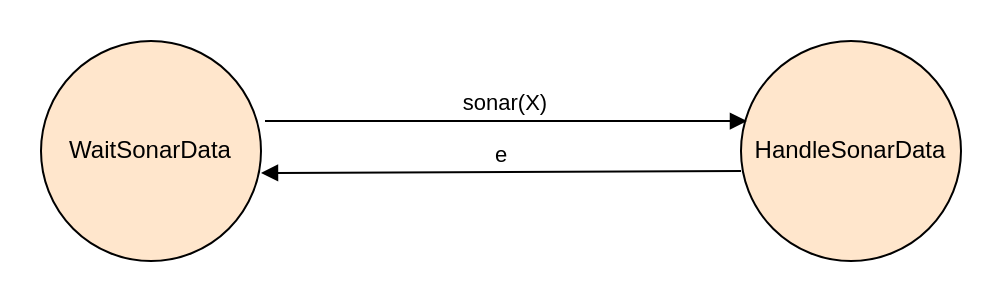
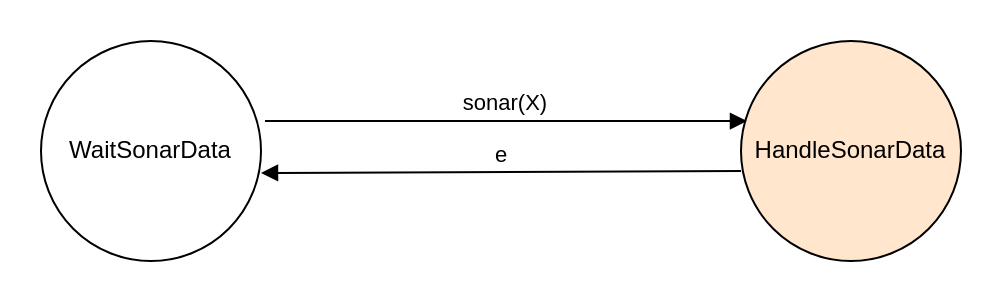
(151, 151) -> (151, 151)
